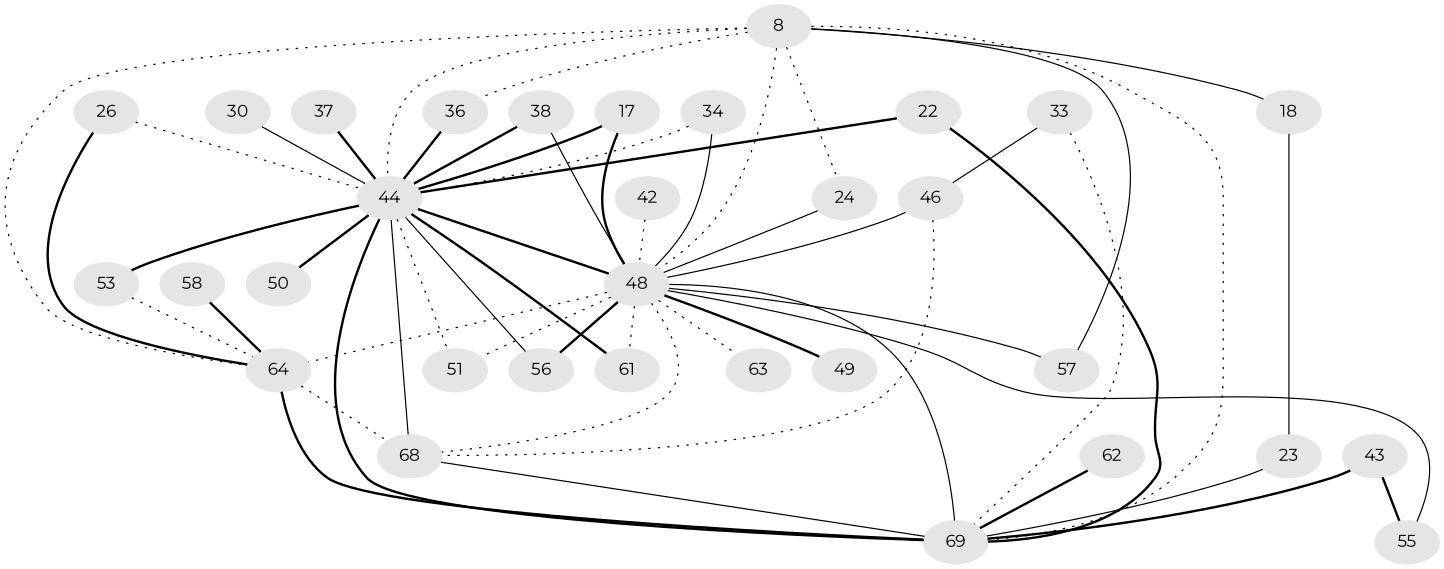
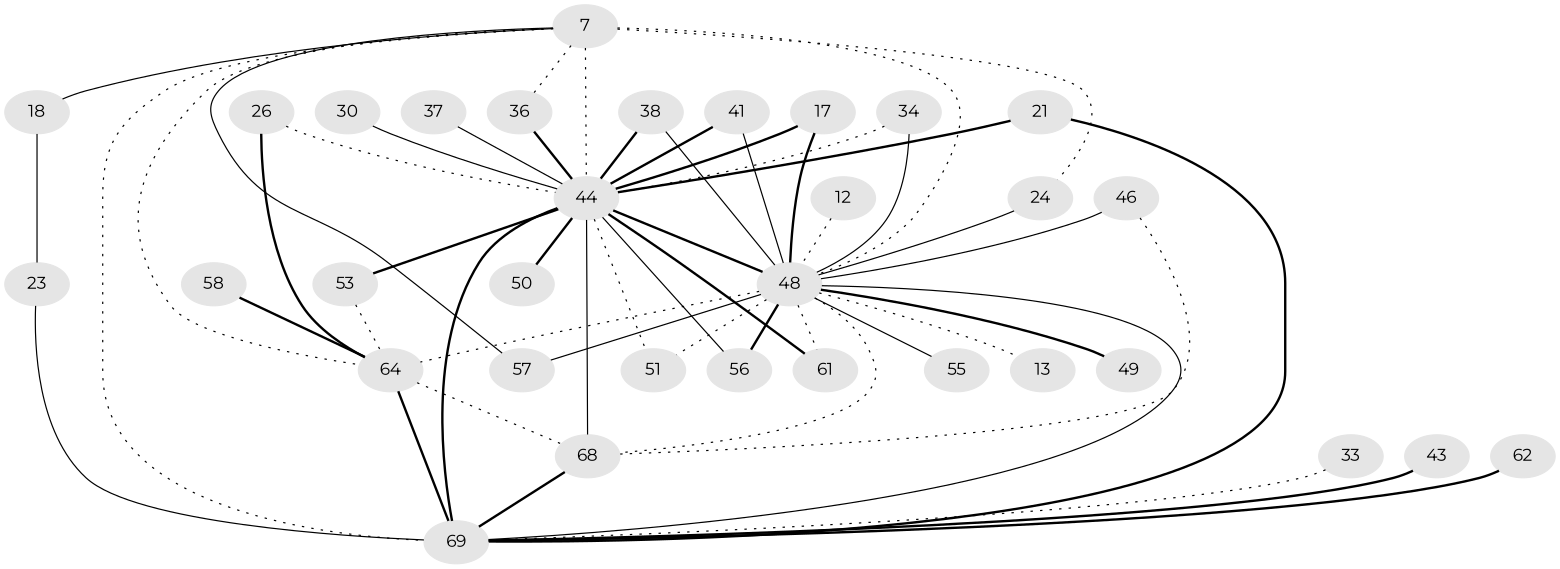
(779, 26) -> (585, 26)
none -> (737, 112)
(928, 112) -> (1040, 112)
(997, 154) -> none
(357, 155) -> (510, 155)
(647, 198) -> (843, 198)
(759, 370) -> (1043, 370)
(683, 499) -> (522, 499)
(1391, 499) -> none
